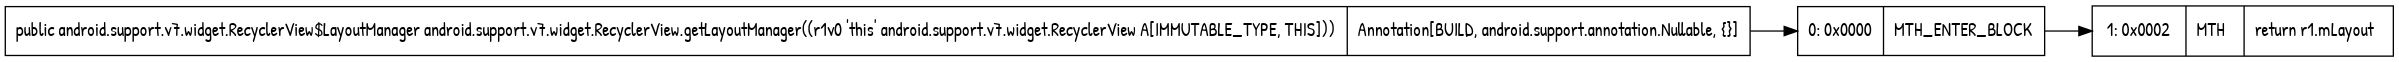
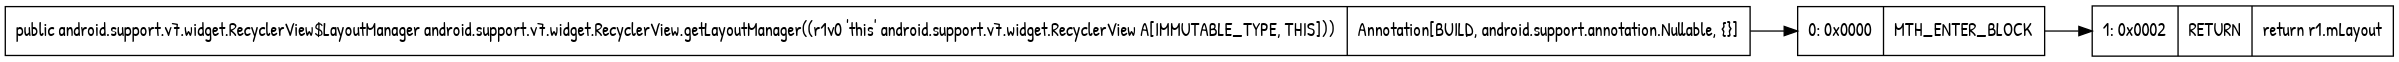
(2211, 30) -> (2215, 30)
